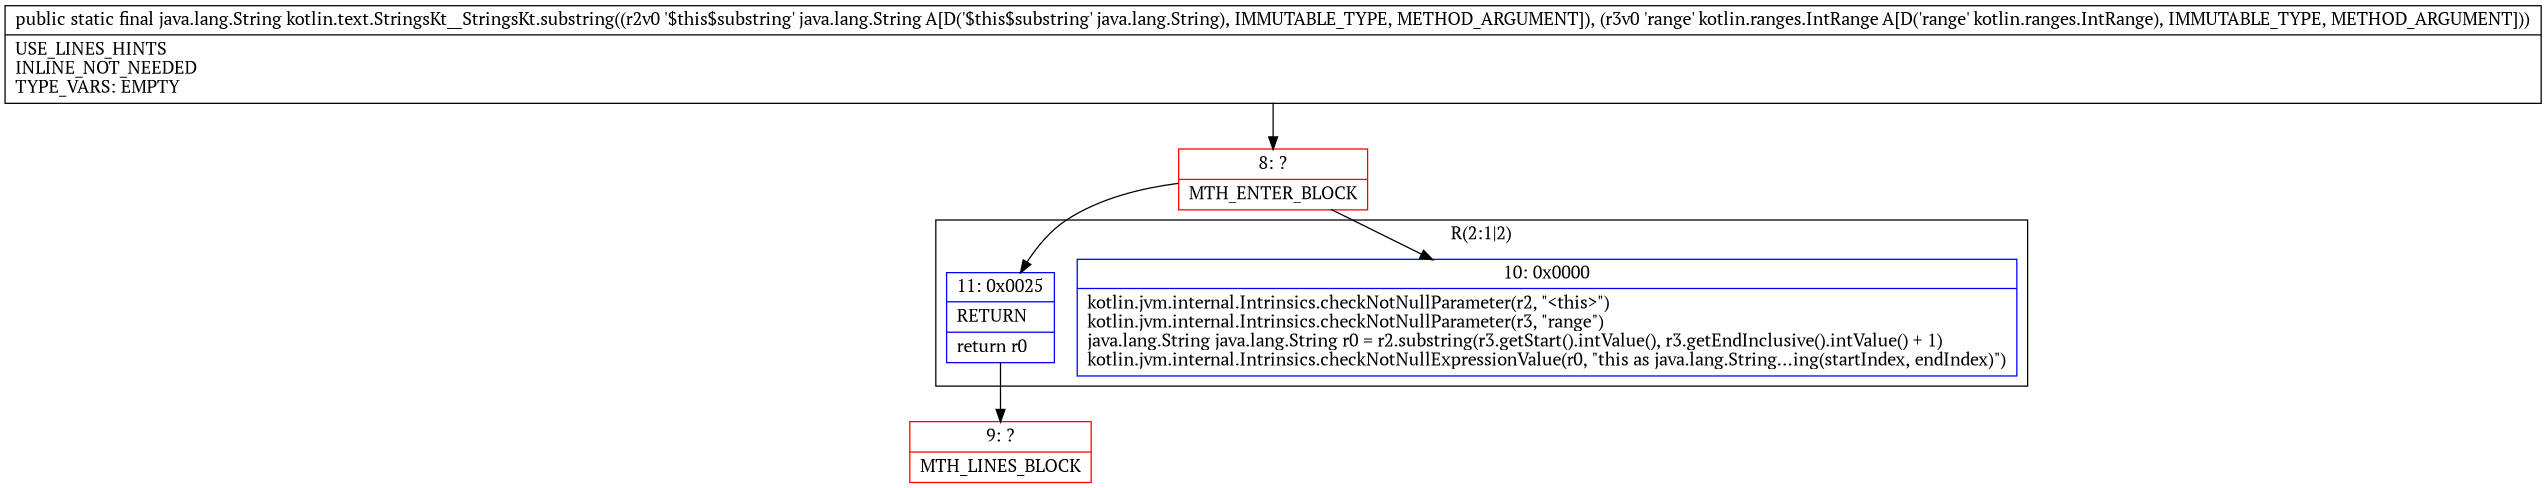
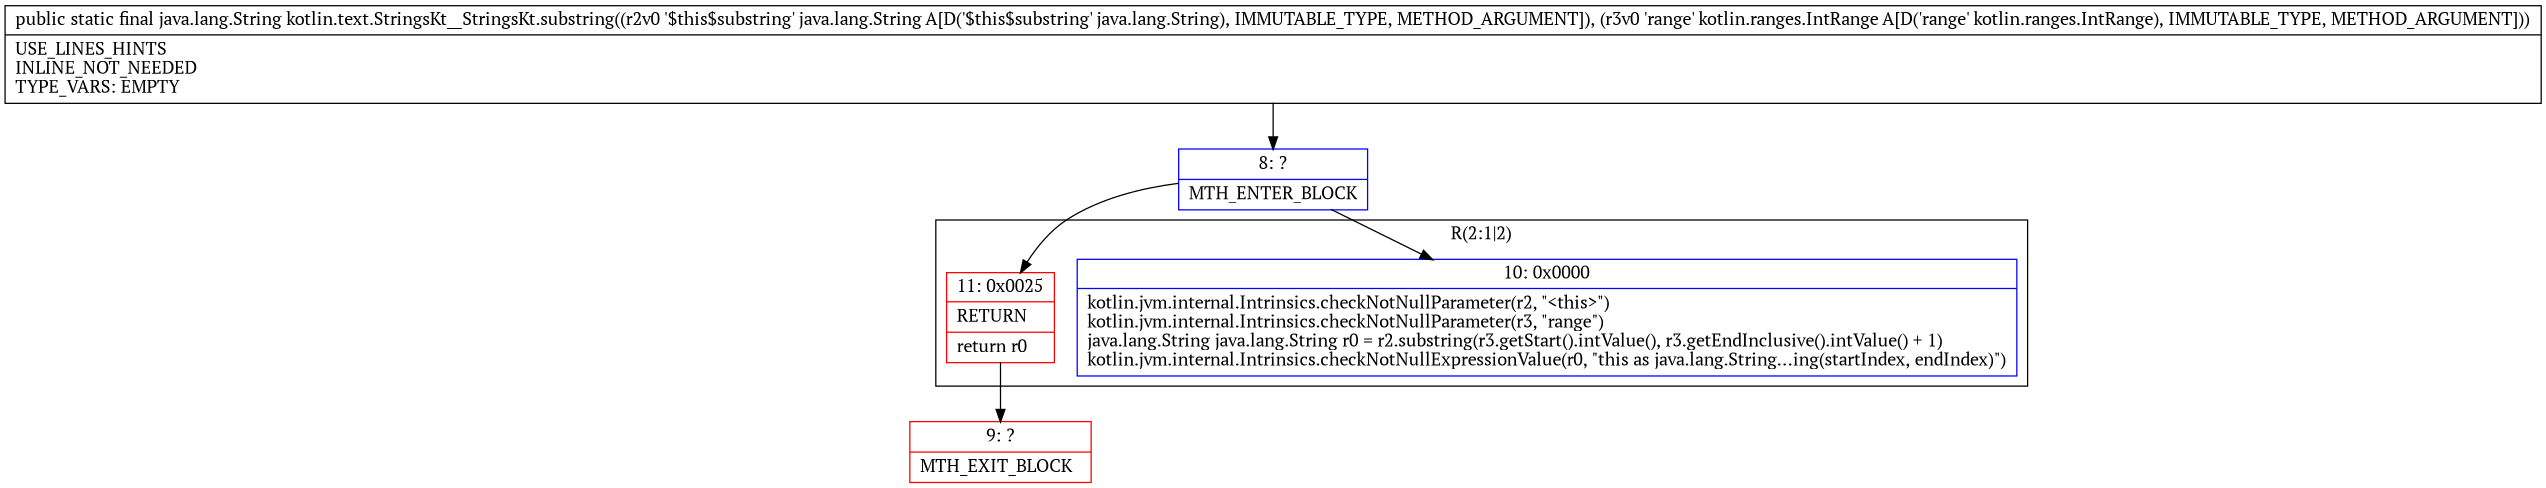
(1273, 179) -> (1273, 179)
(1000, 318) -> (1000, 318)
(1000, 467) -> (997, 467)
